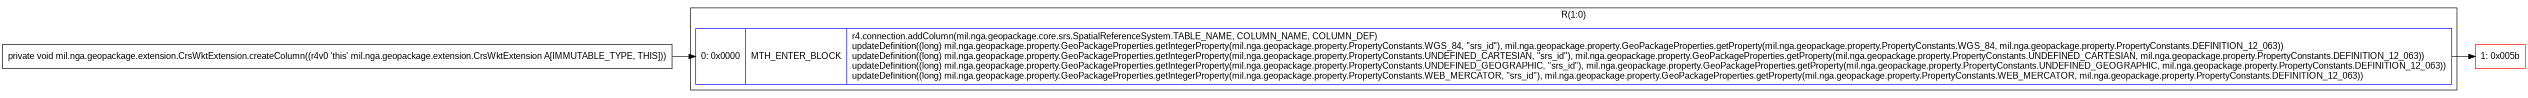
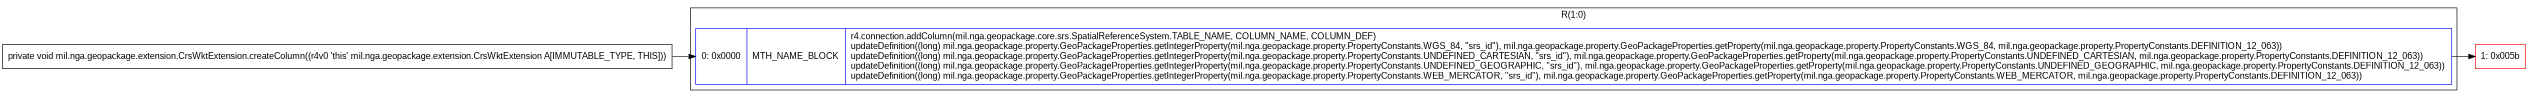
(796, 56) -> (796, 56)
